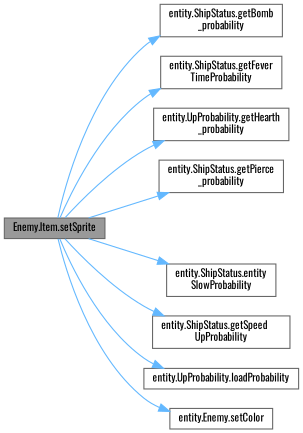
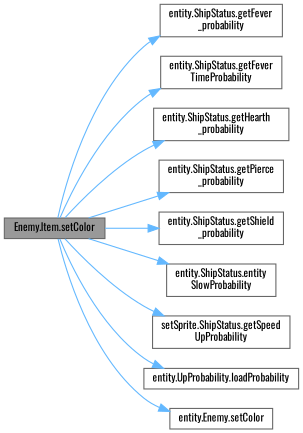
(221, 21) -> (221, 21)
(221, 124) -> (221, 124)
(55, 228) -> (55, 228)
none -> (221, 228)
(221, 332) -> (221, 332)
